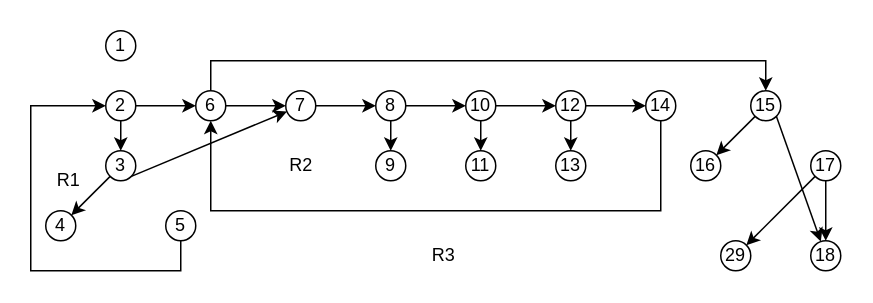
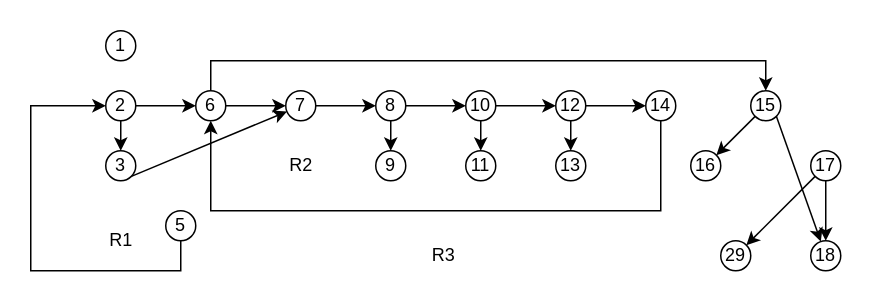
(68, 181) -> (121, 241)
(94, 192) -> none
(61, 226) -> none
